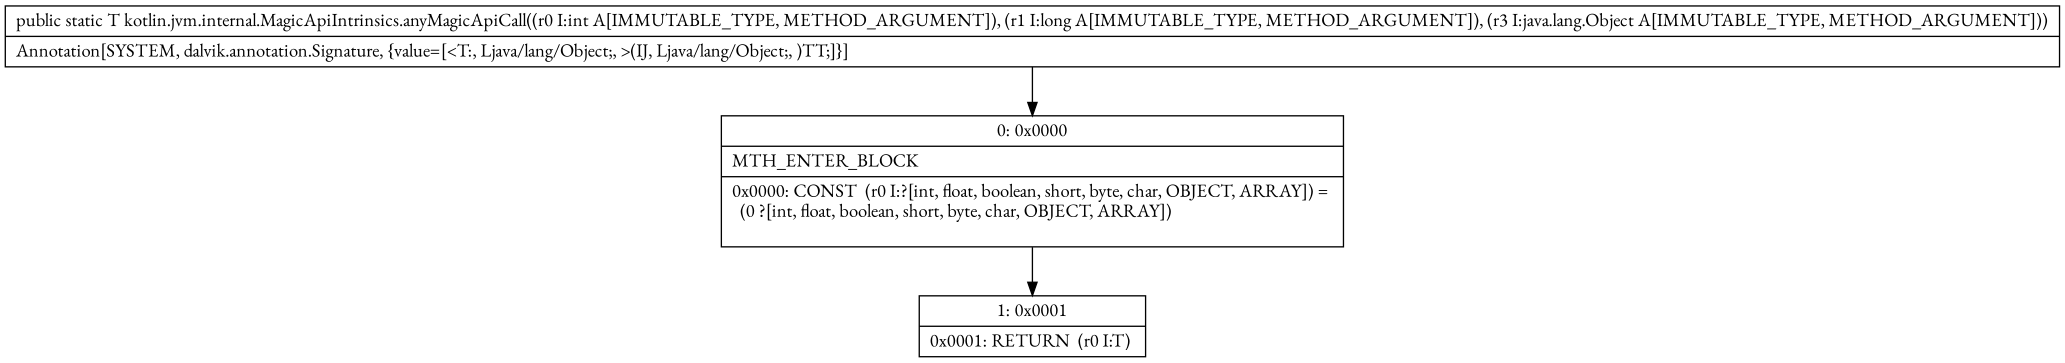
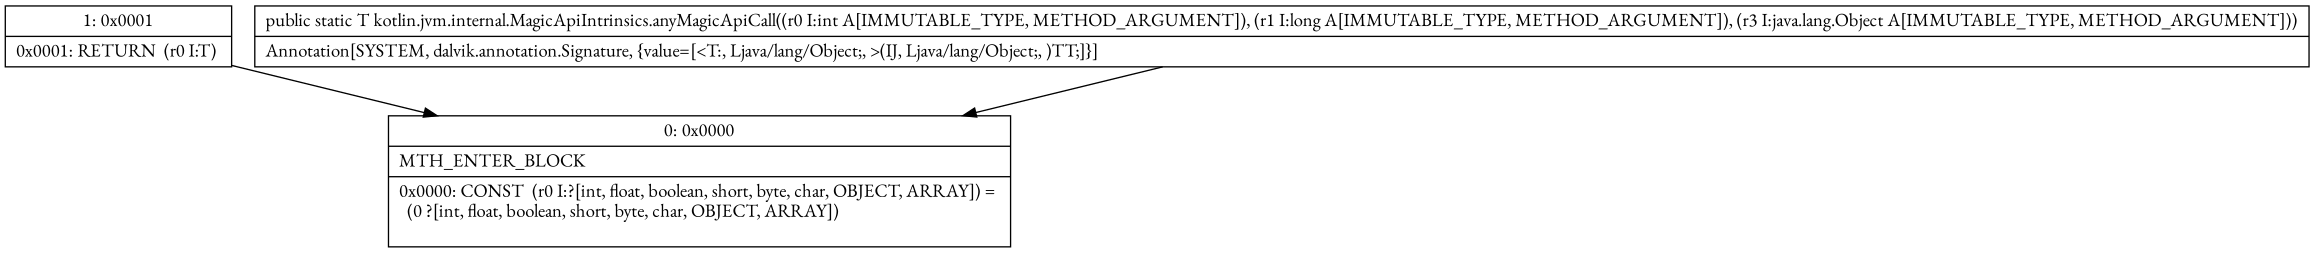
(1032, 265) -> (328, 89)
